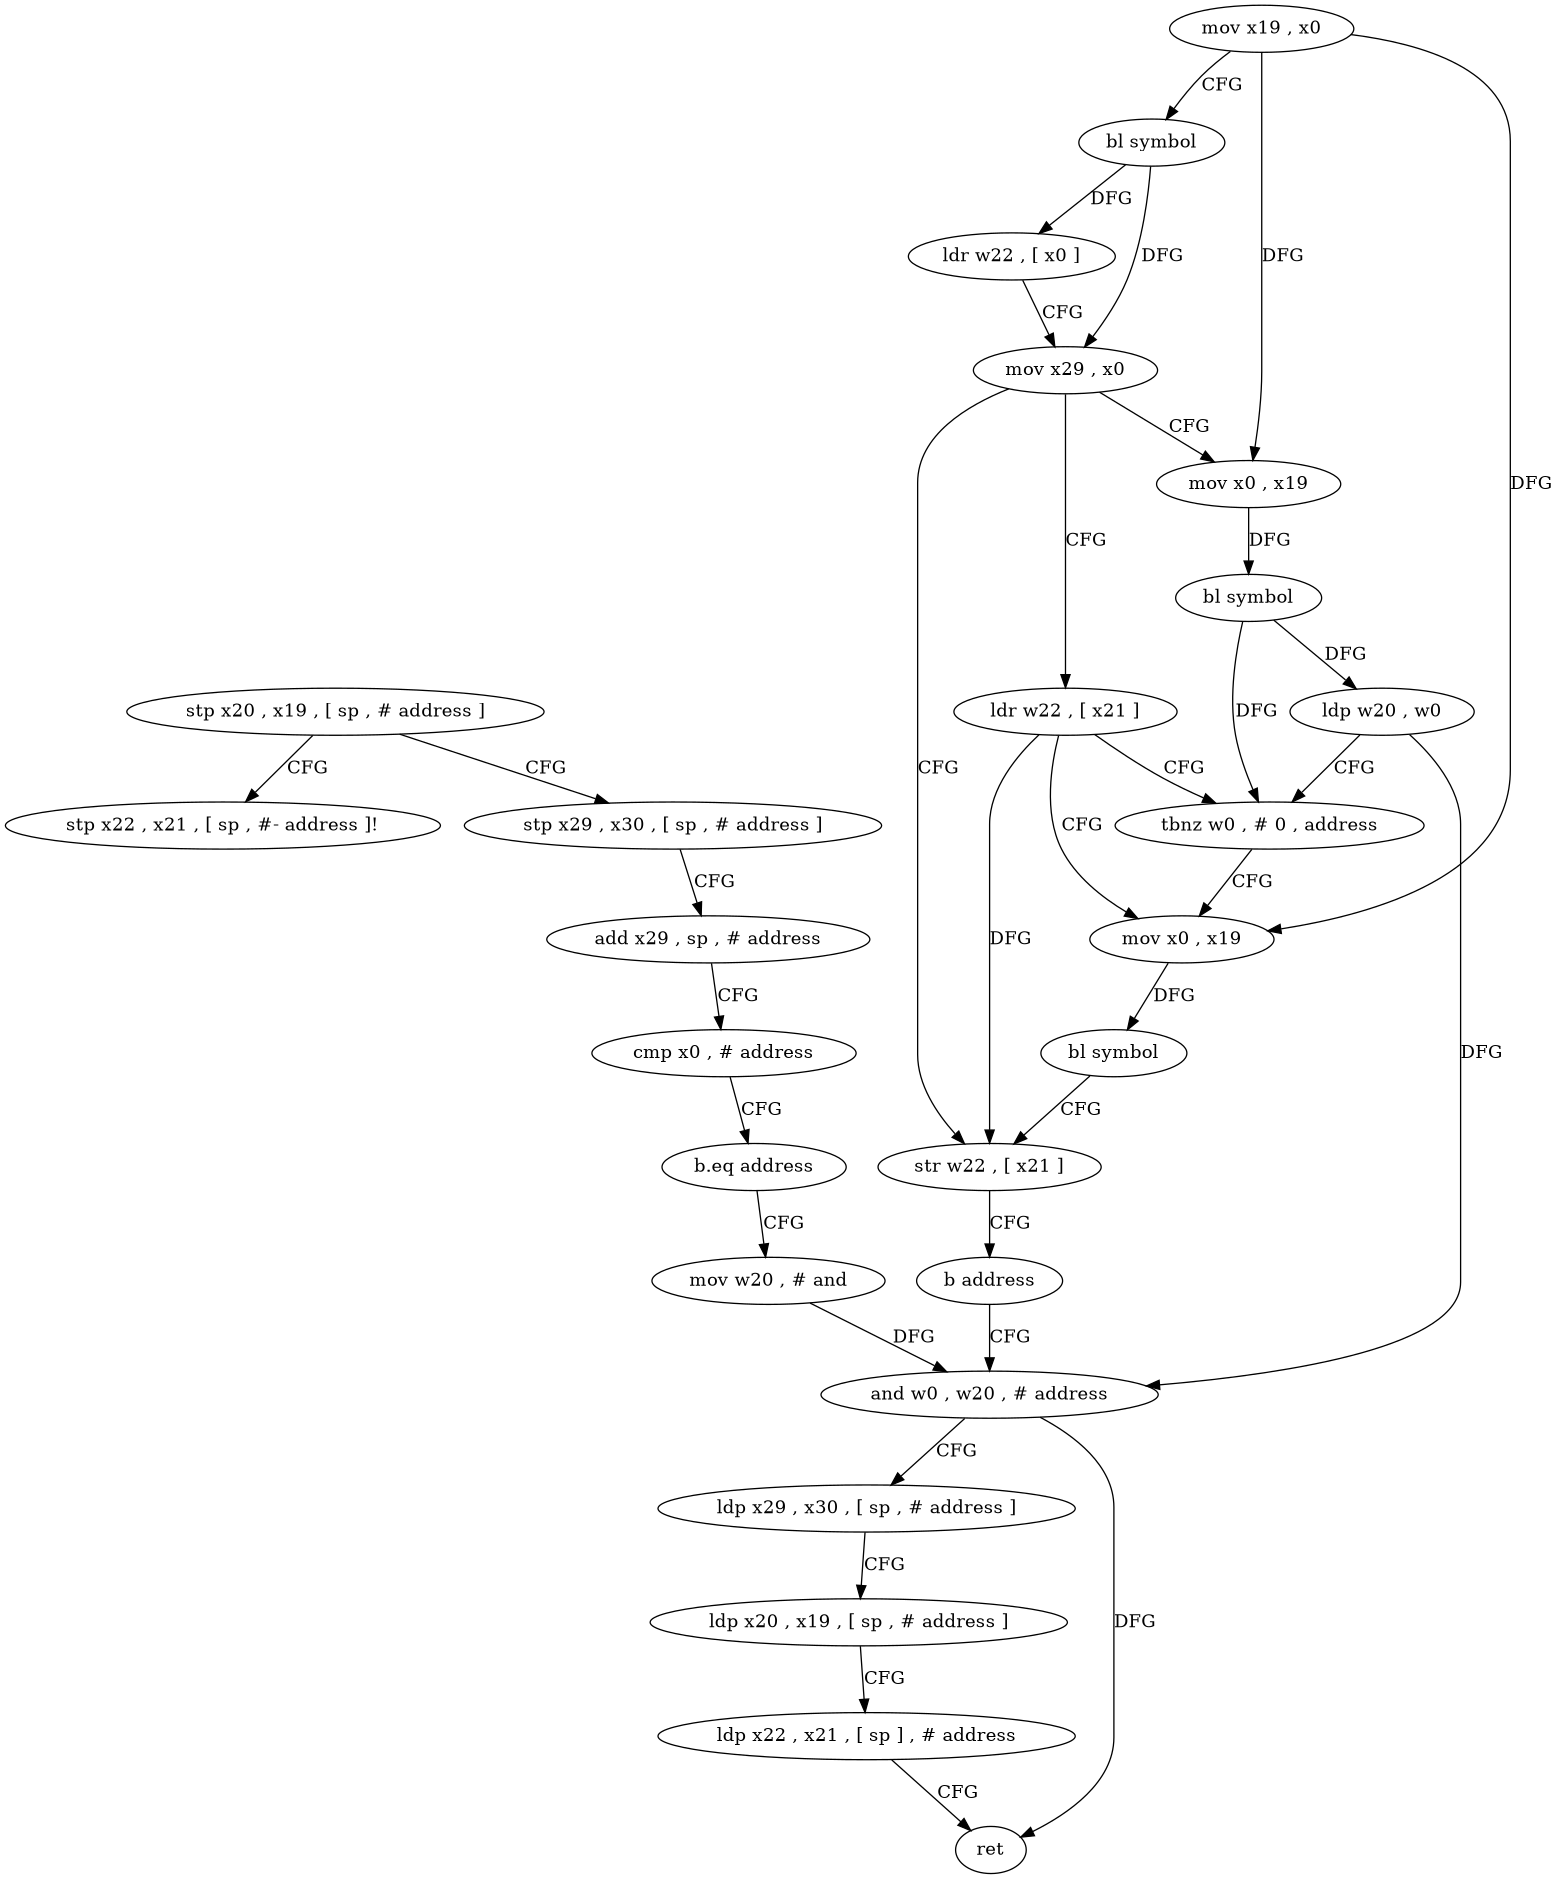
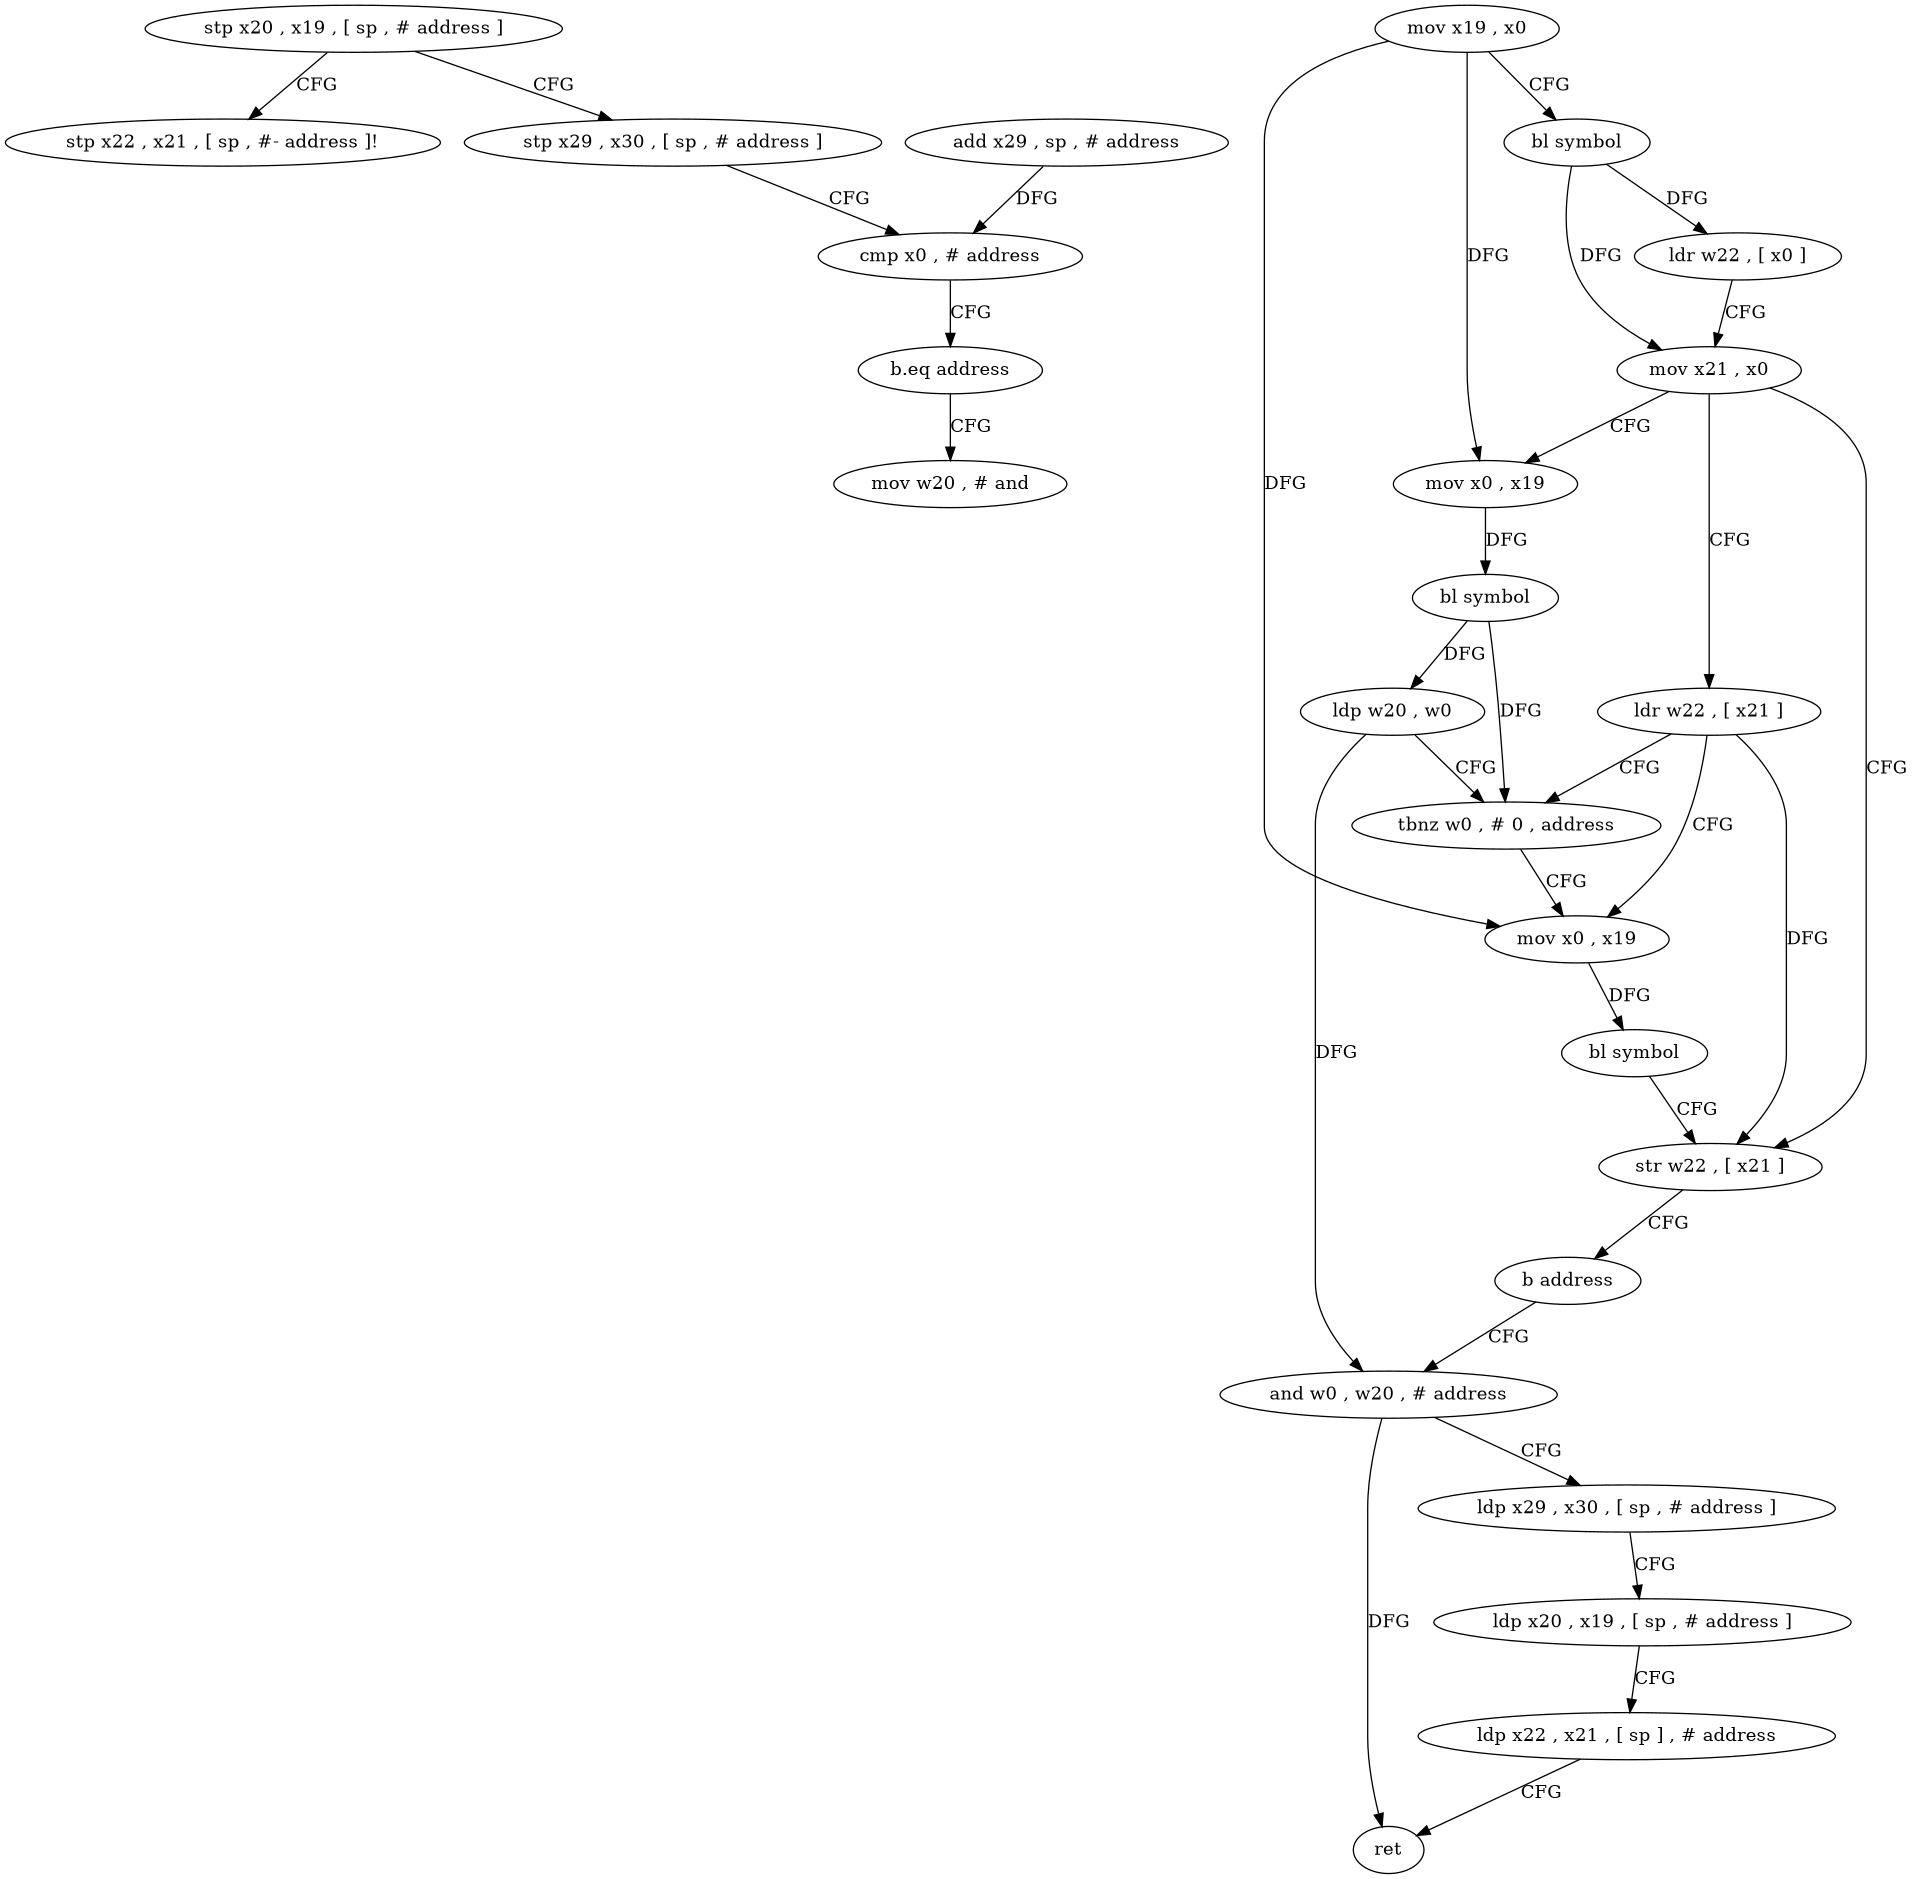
(1065, 370) -> (1709, 370)
(689, 876) -> (807, 197)
(738, 996) -> (1037, 200)
(872, 1334) -> none
